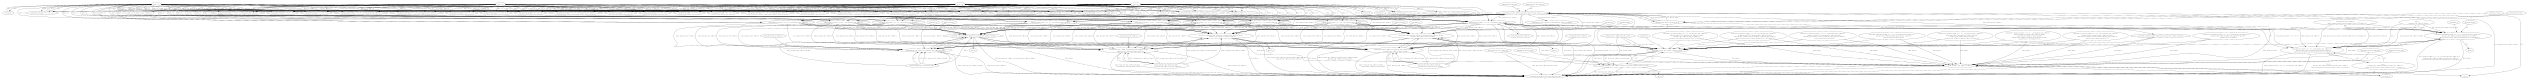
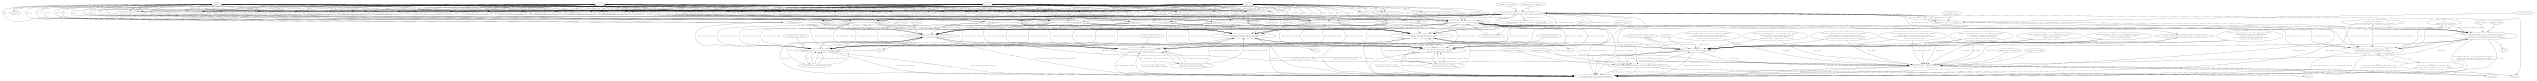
(1521, 63) -> (1664, 73)
